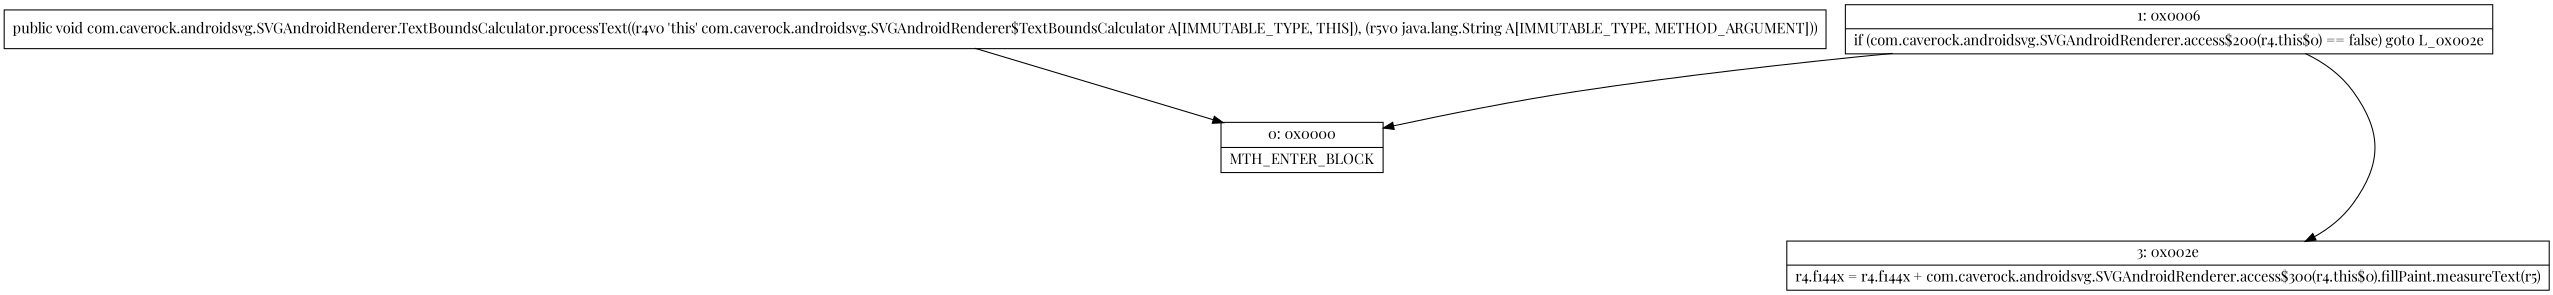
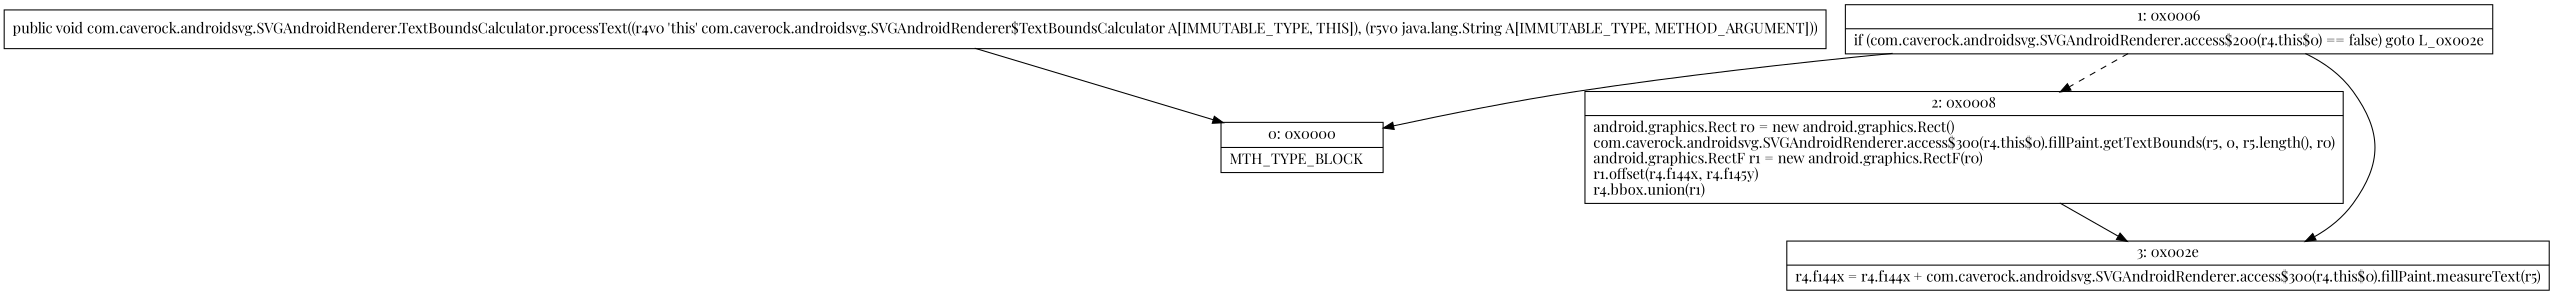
none -> (1964, 147)
(1302, 159) -> (1296, 159)
